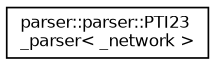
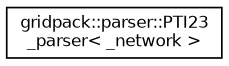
(108, 33) -> (114, 33)
